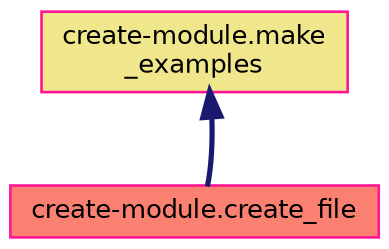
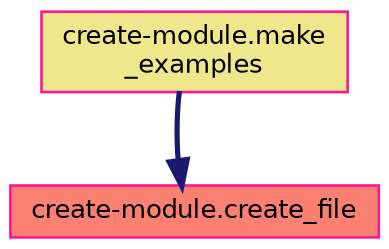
(212, 152) -> (177, 126)
